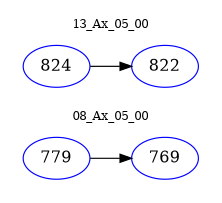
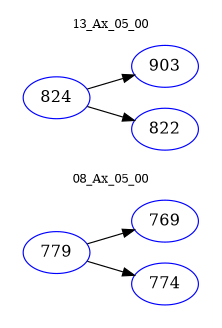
none -> (165, 66)
none -> (165, 284)
